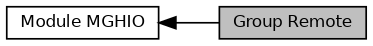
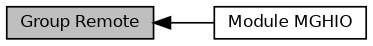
(198, 23) -> (193, 23)
